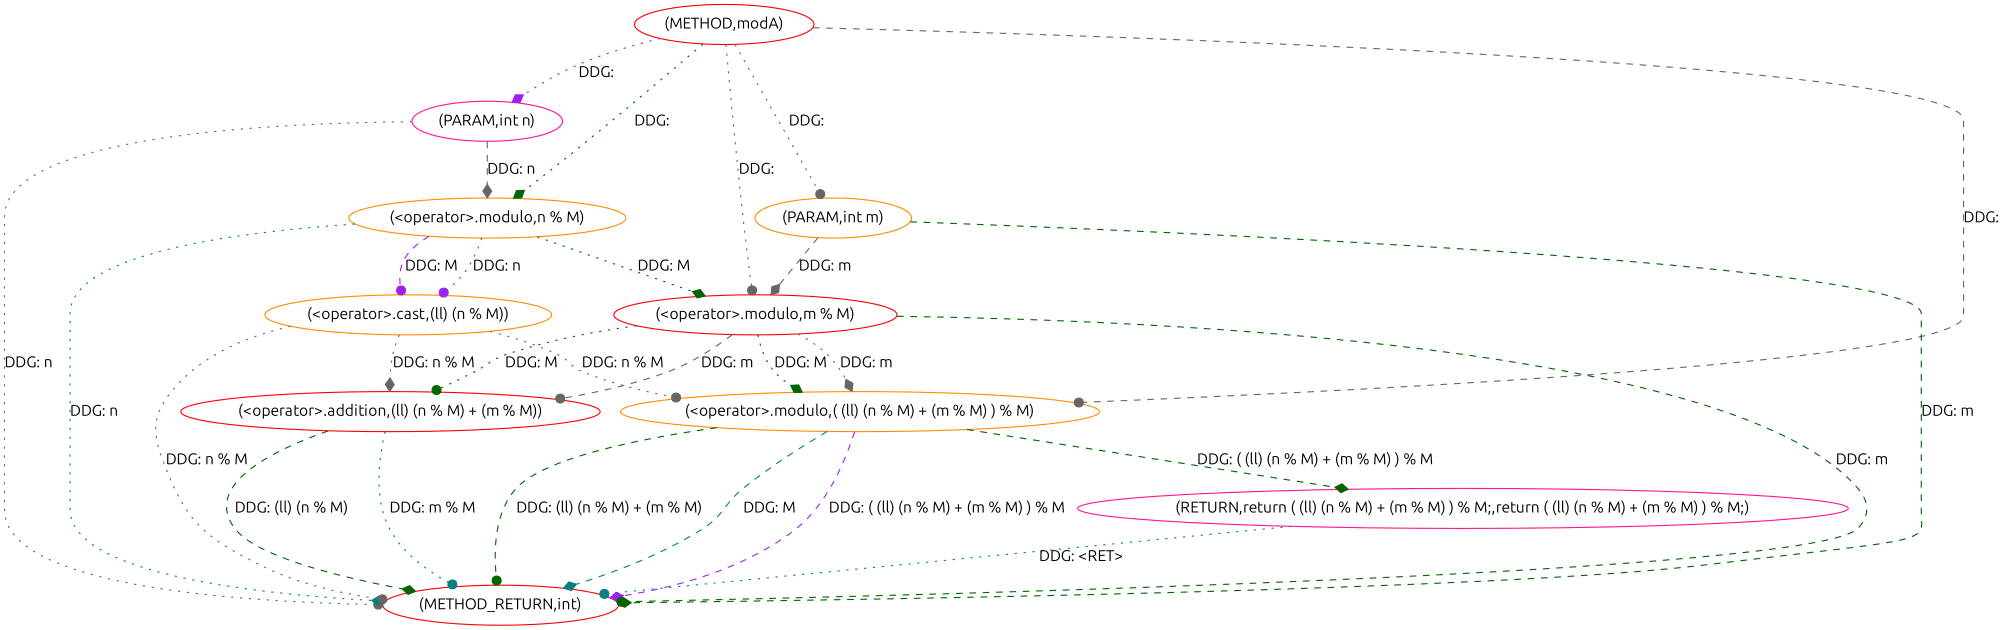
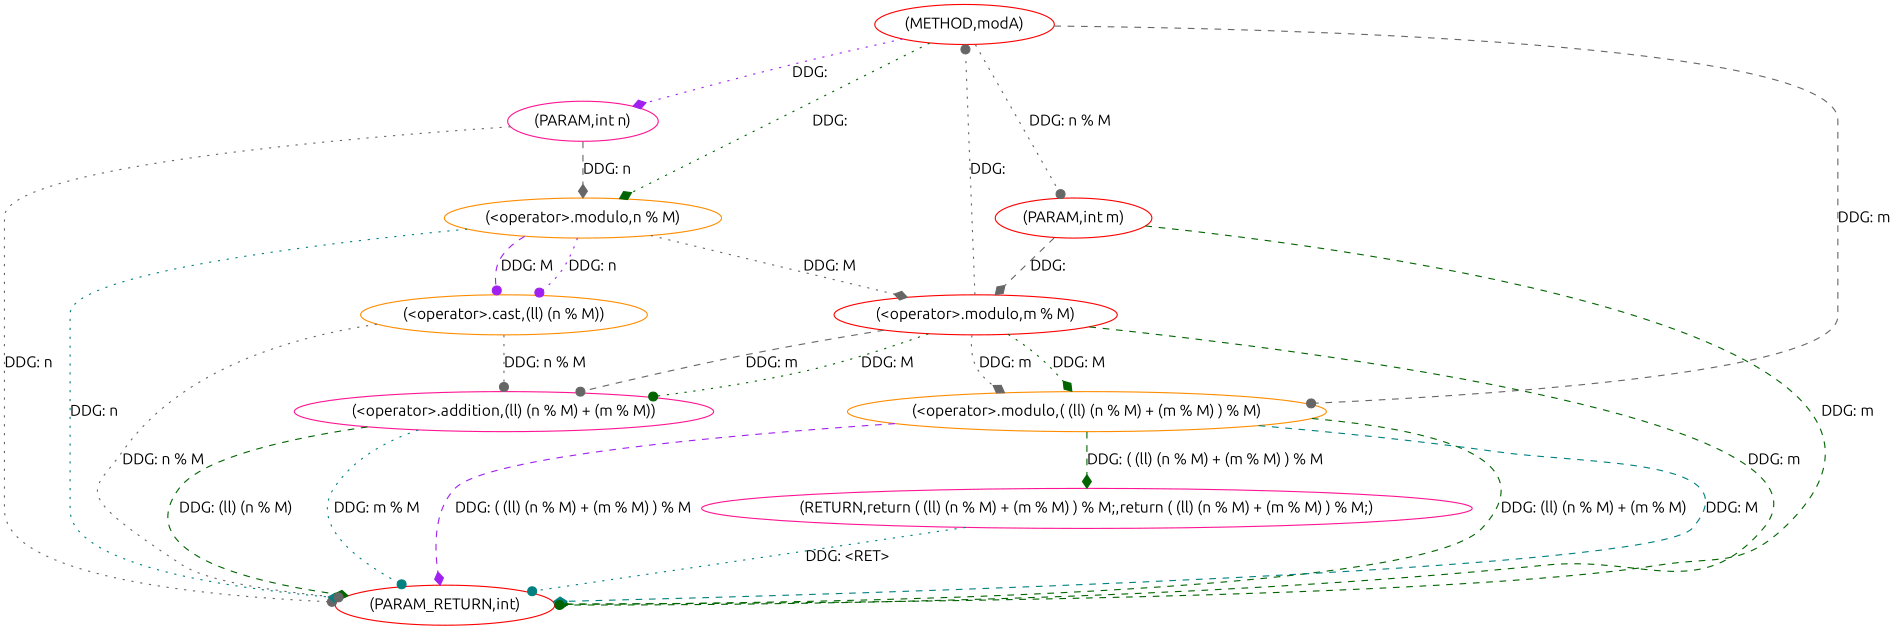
(809, 121) -> (1070, 121)
(738, 165) -> (970, 174)
(833, 218) -> (1074, 218)
(1984, 218) -> (1865, 218)
(615, 264) -> (773, 265)
(825, 266) -> (1050, 266)
(393, 356) -> (504, 359)
(578, 370) -> none
(390, 412) -> (504, 412)
(501, 605) -> (445, 605)
